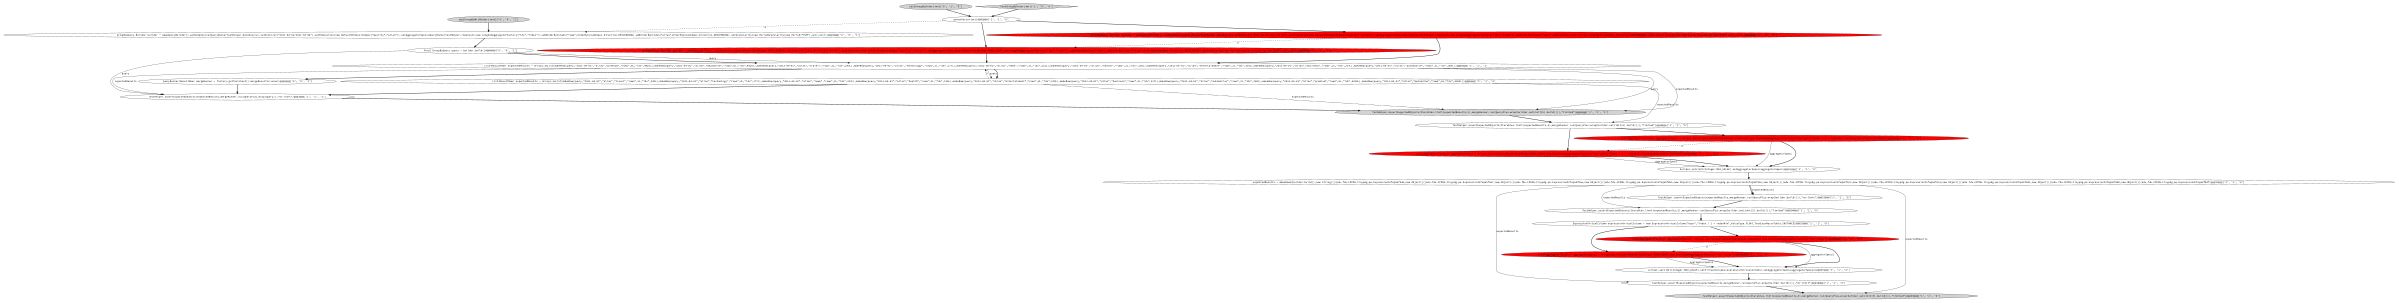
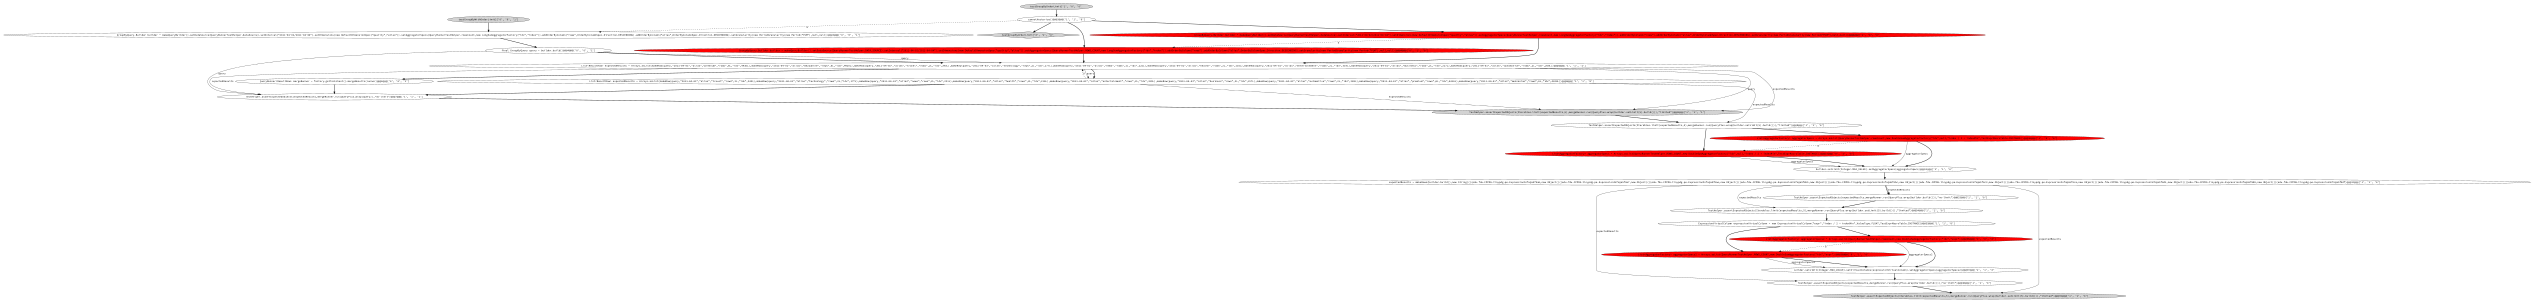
(936, 7) -> (1028, 35)
(1027, 7) -> (1057, 7)
(958, 13) -> (1043, 27)
